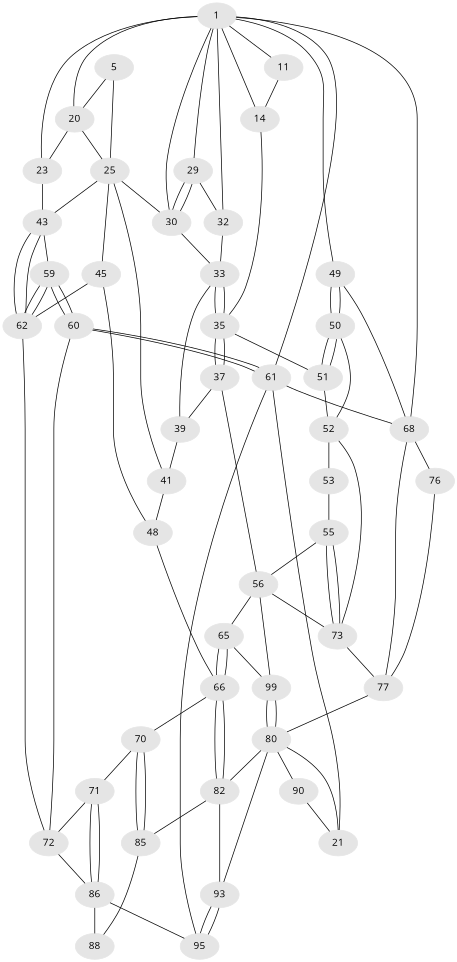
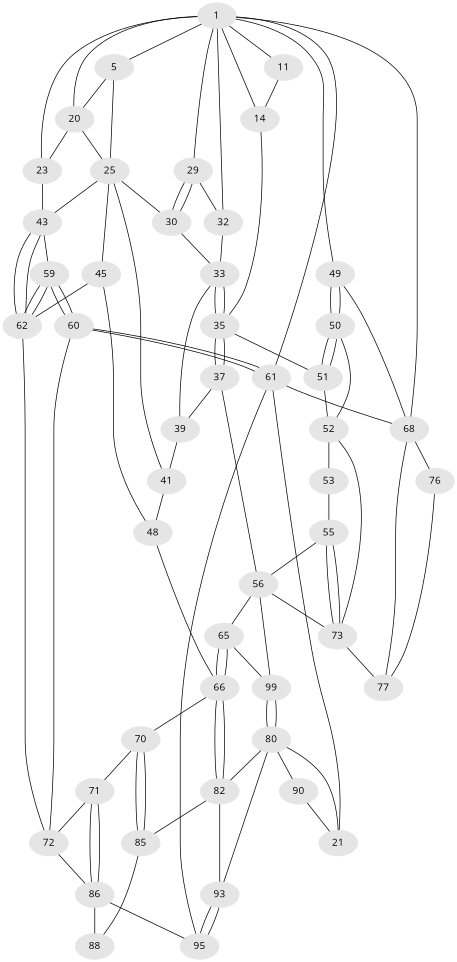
(177, 116) -> (166, 42)
(331, 712) -> none
